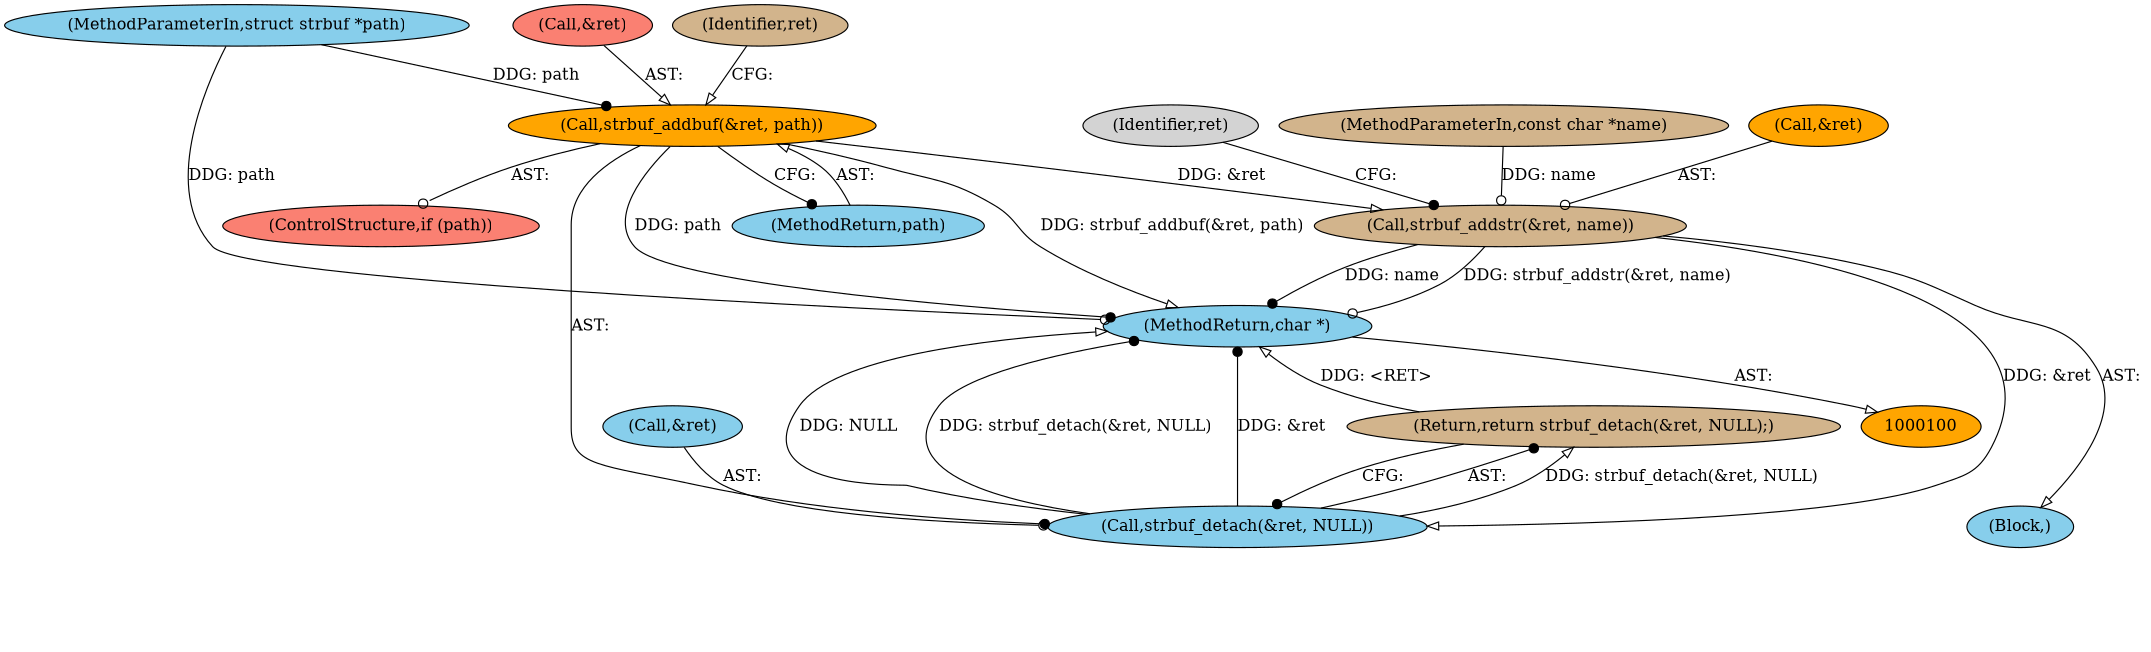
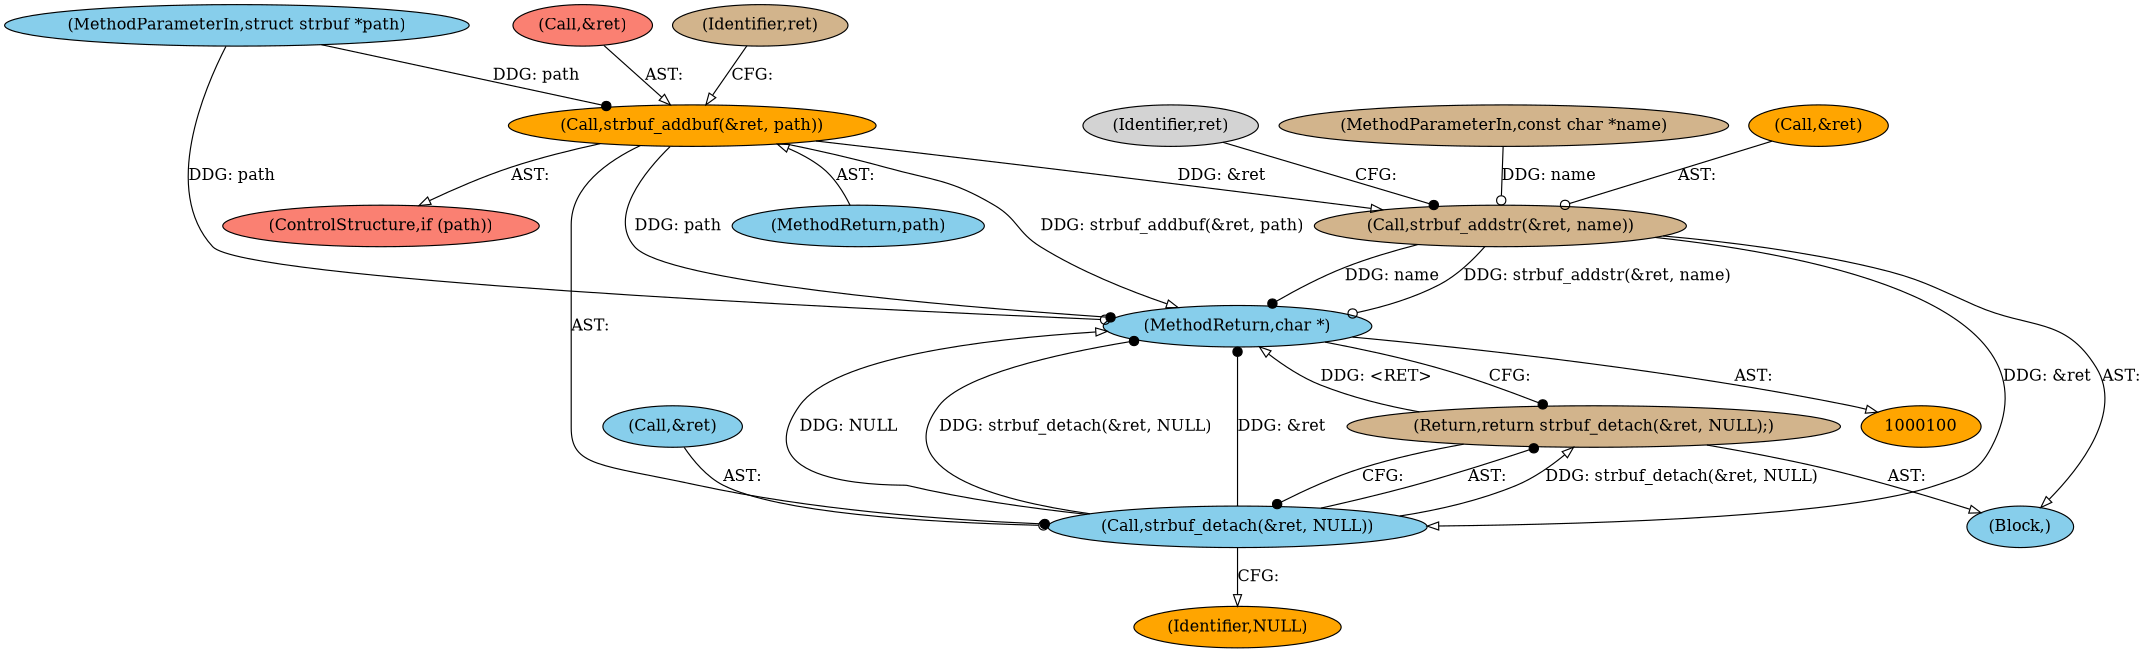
(513, 167) -> (513, 167)
(761, 177) -> none
none -> (1433, 367)
none -> (1840, 472)
none -> (1238, 627)
